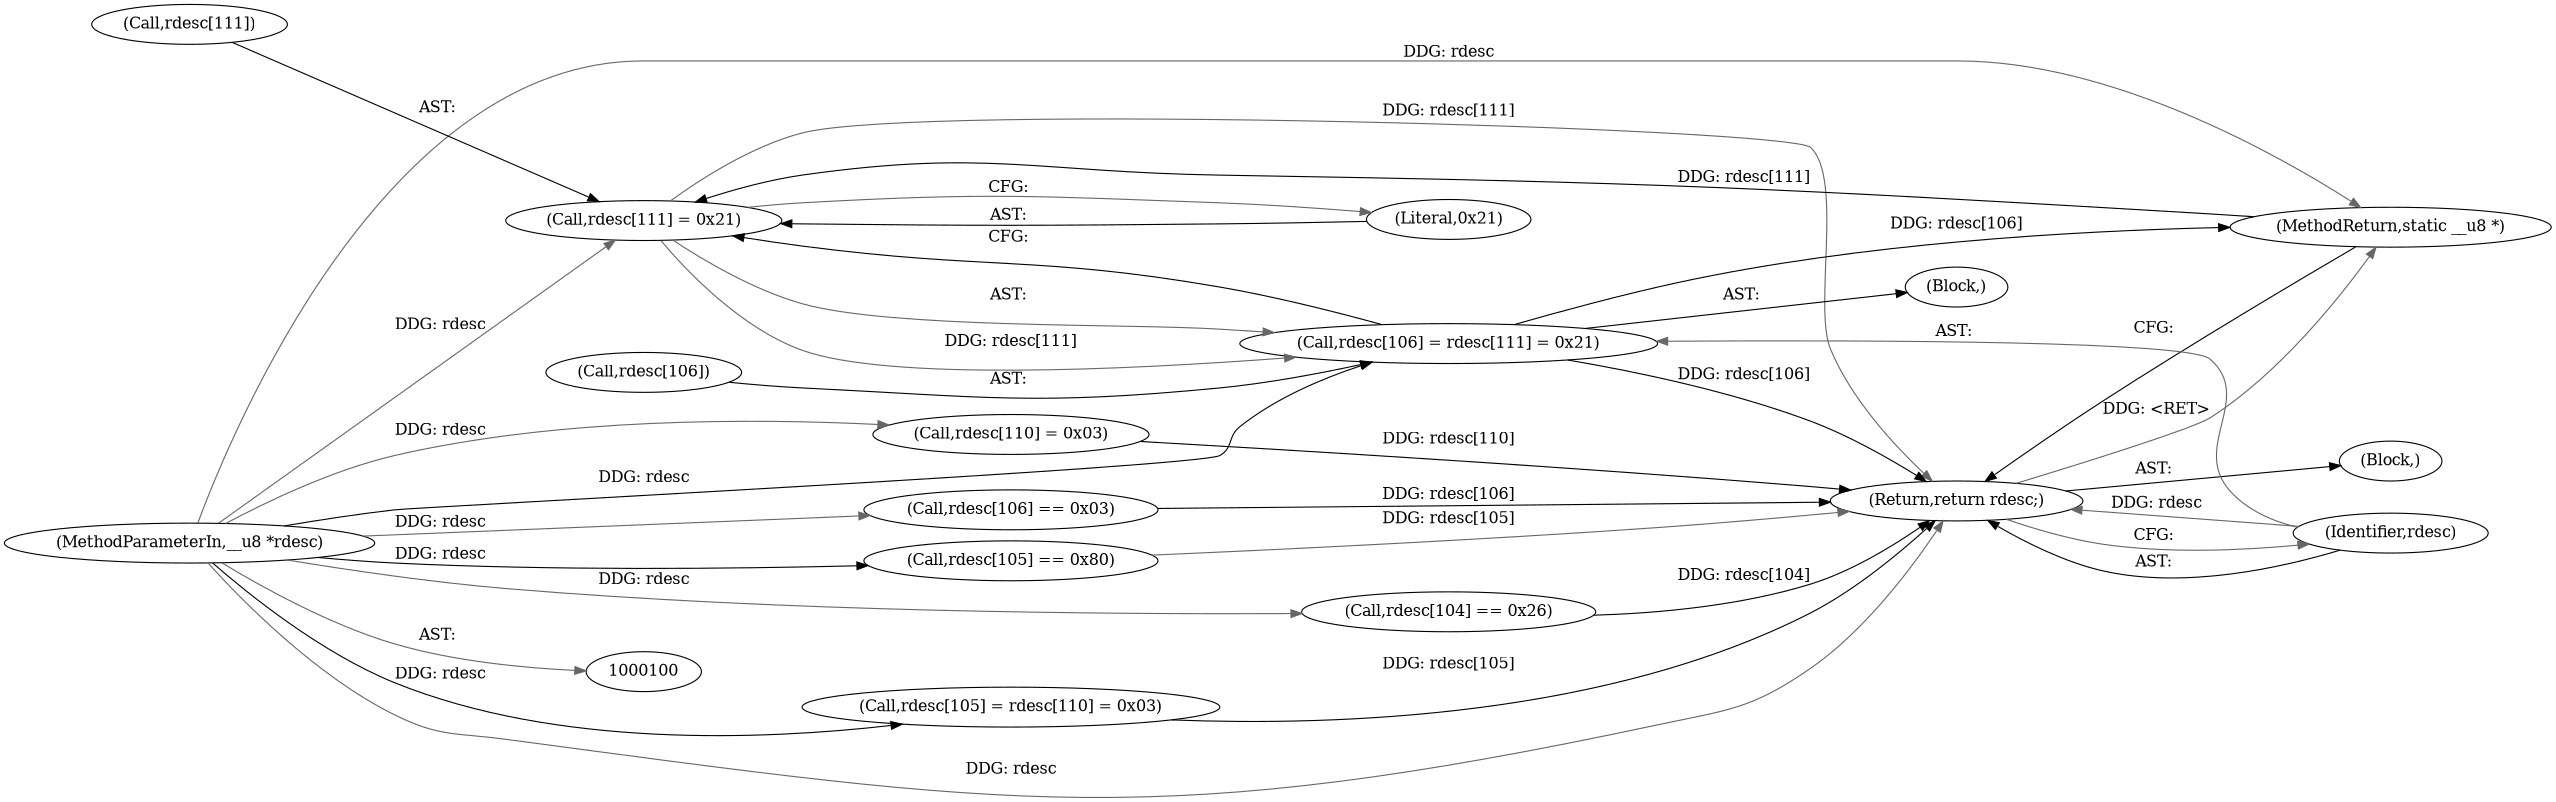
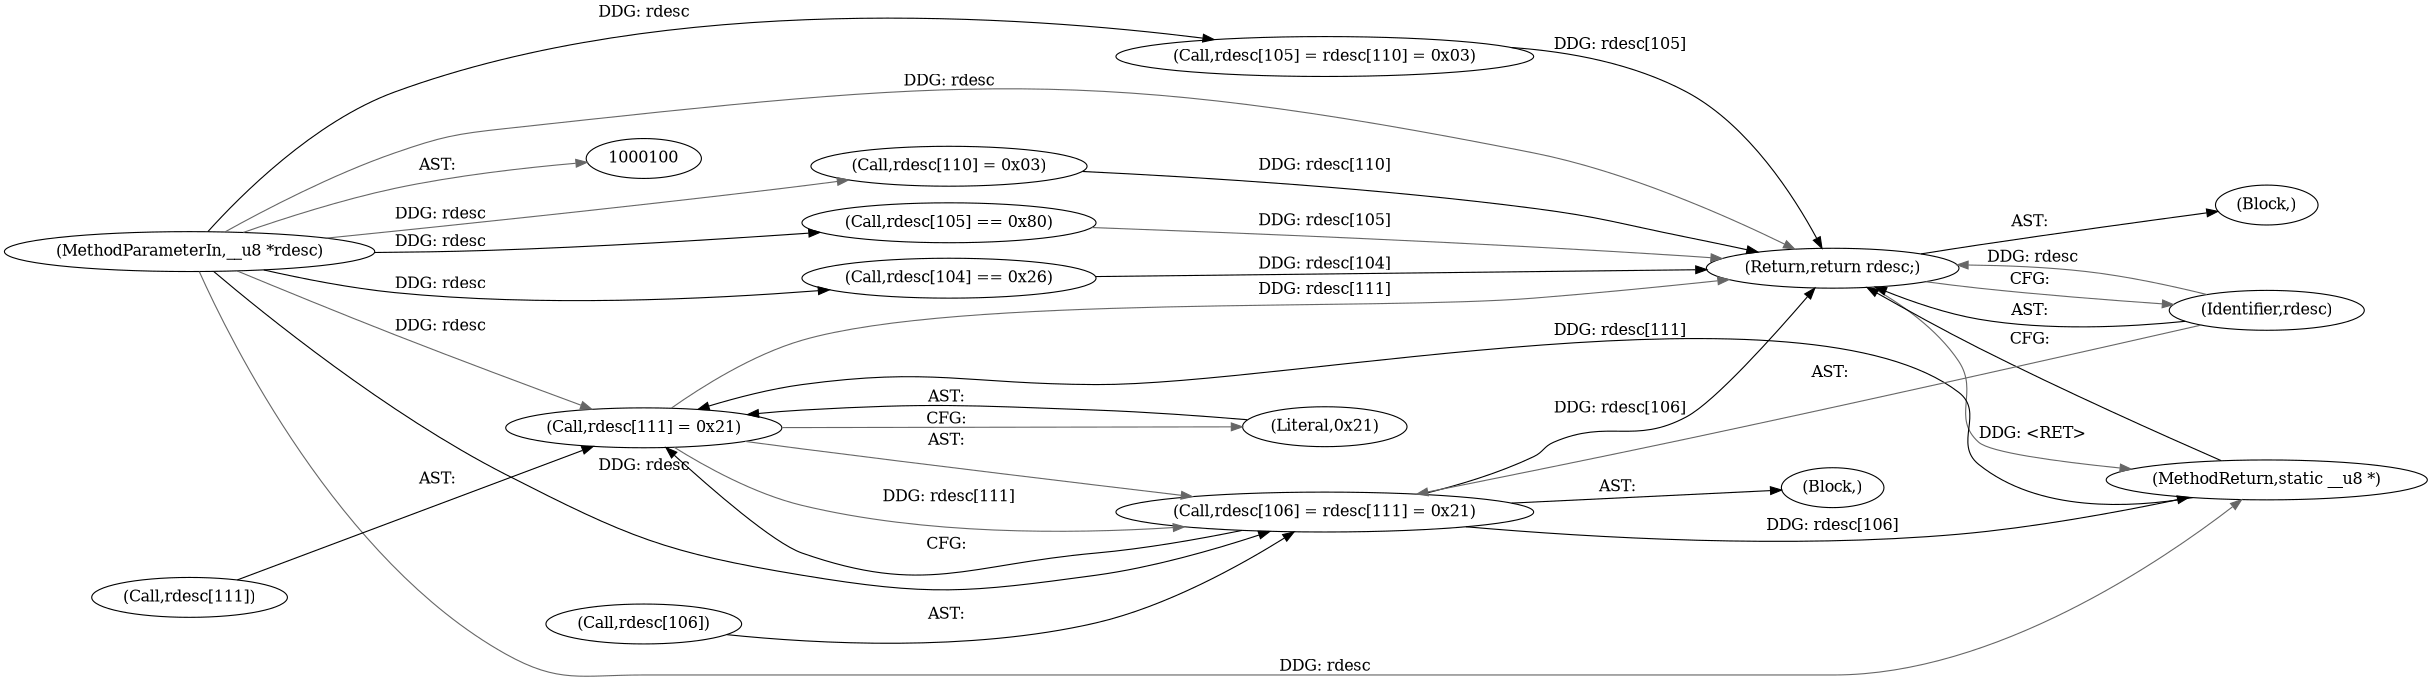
(1011, 510) -> none
(788, 605) -> (540, 300)
